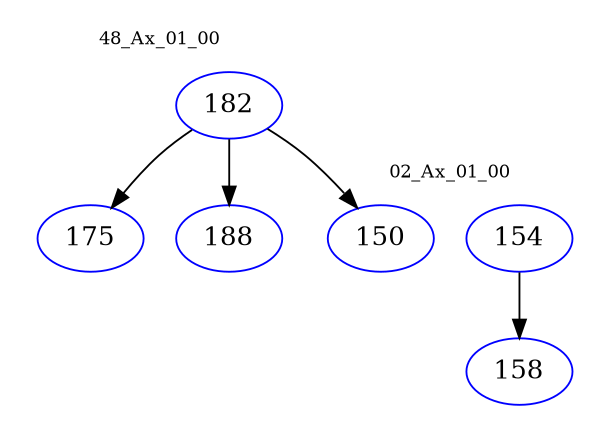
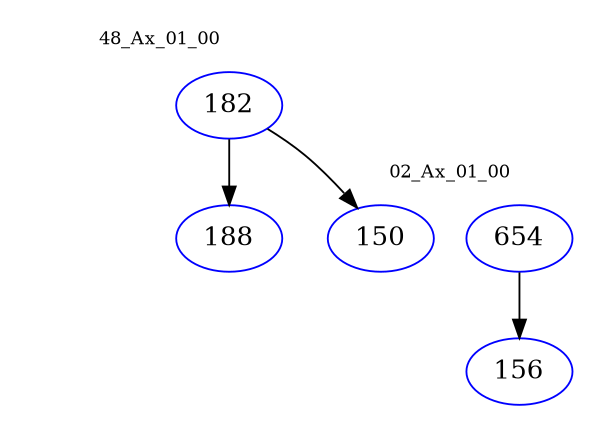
(91, 238) -> none
(519, 238) -> (519, 238)
(519, 372) -> (519, 372)
